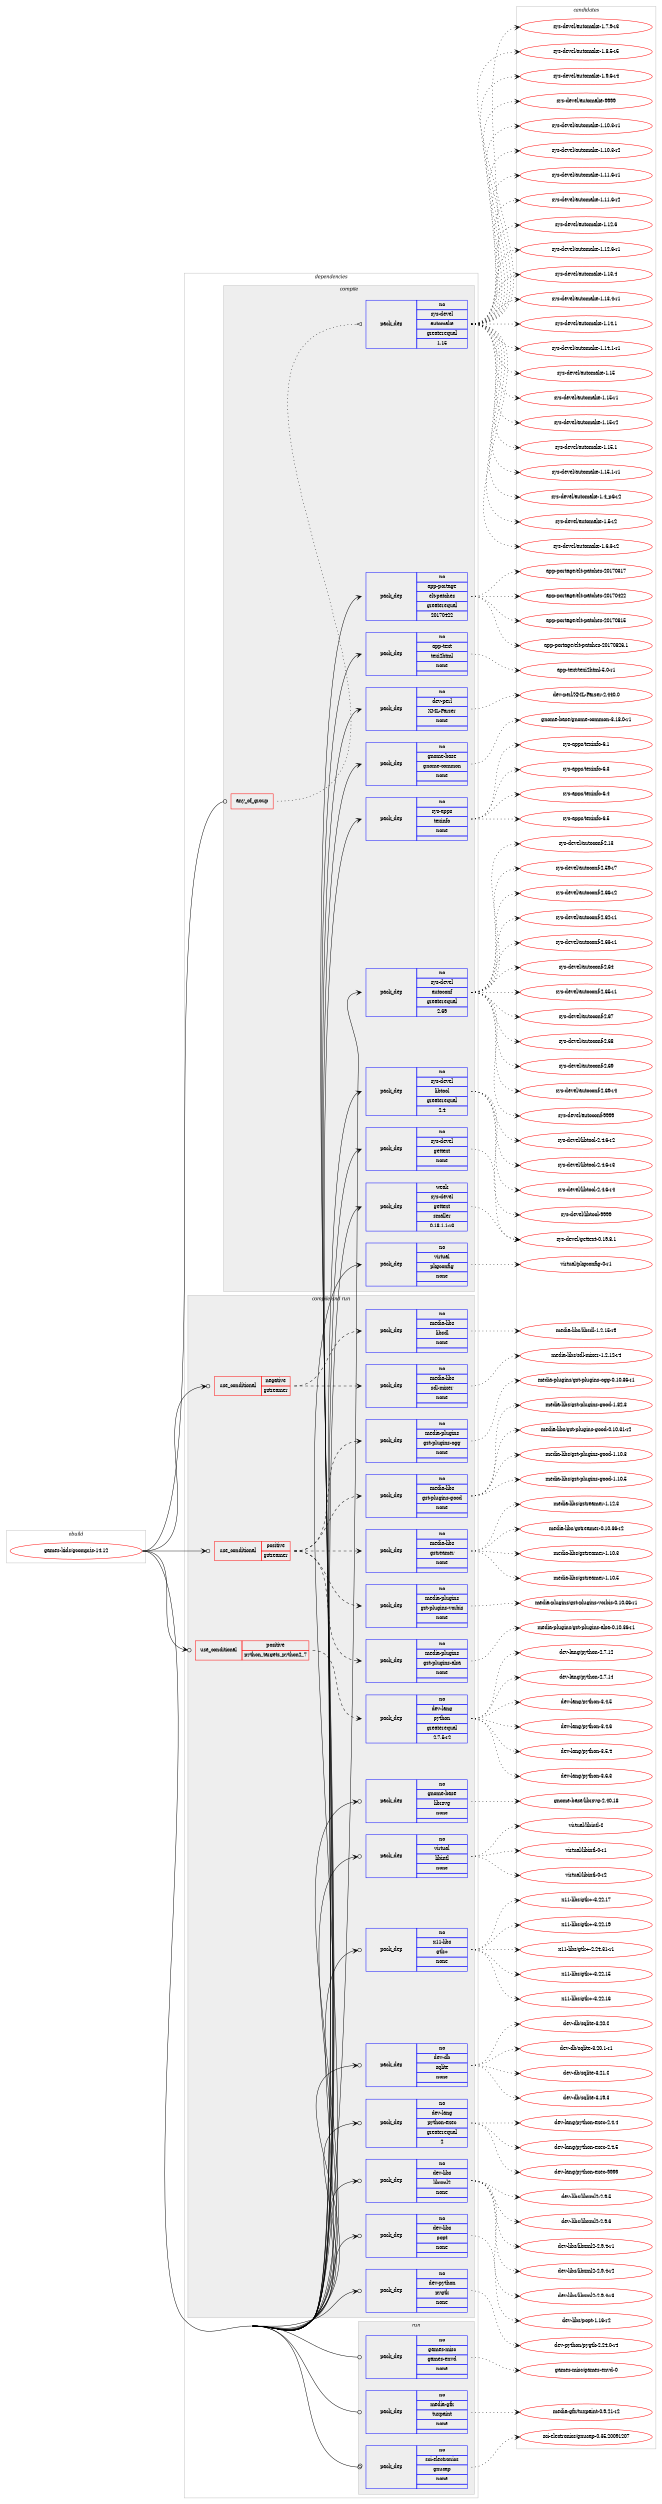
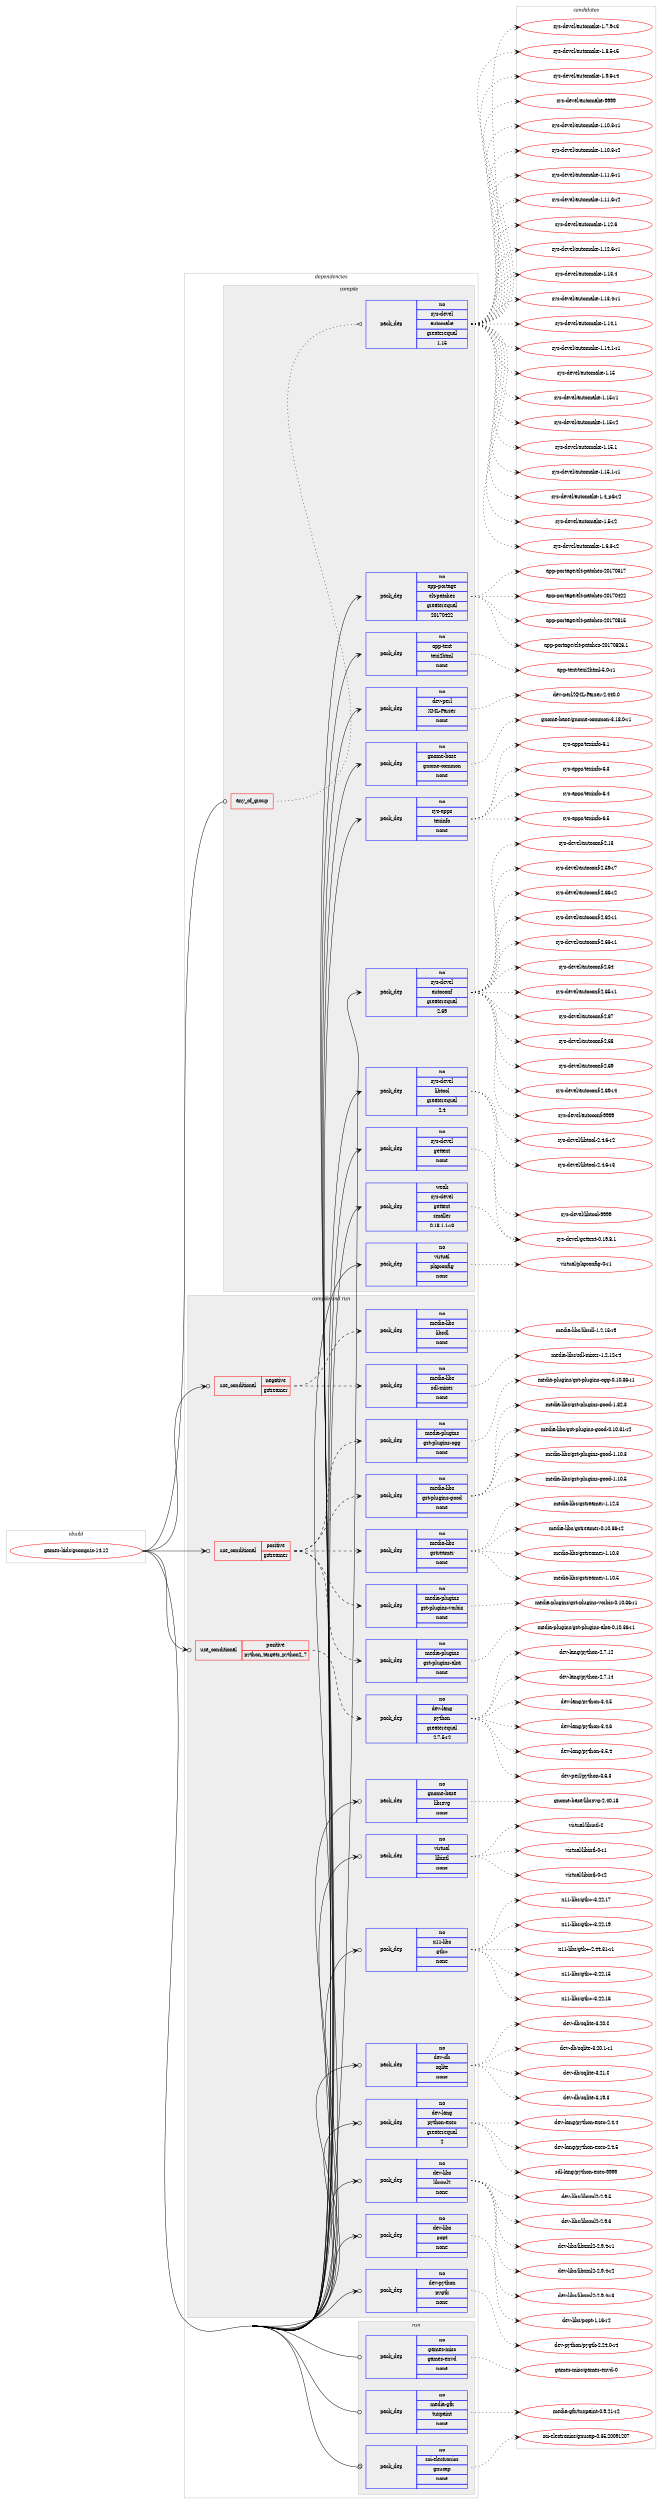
(586, 1190) -> none
(586, 1776) -> (586, 1776)
(586, 1950) -> (586, 1950)
(586, 2172) -> (586, 2172)
